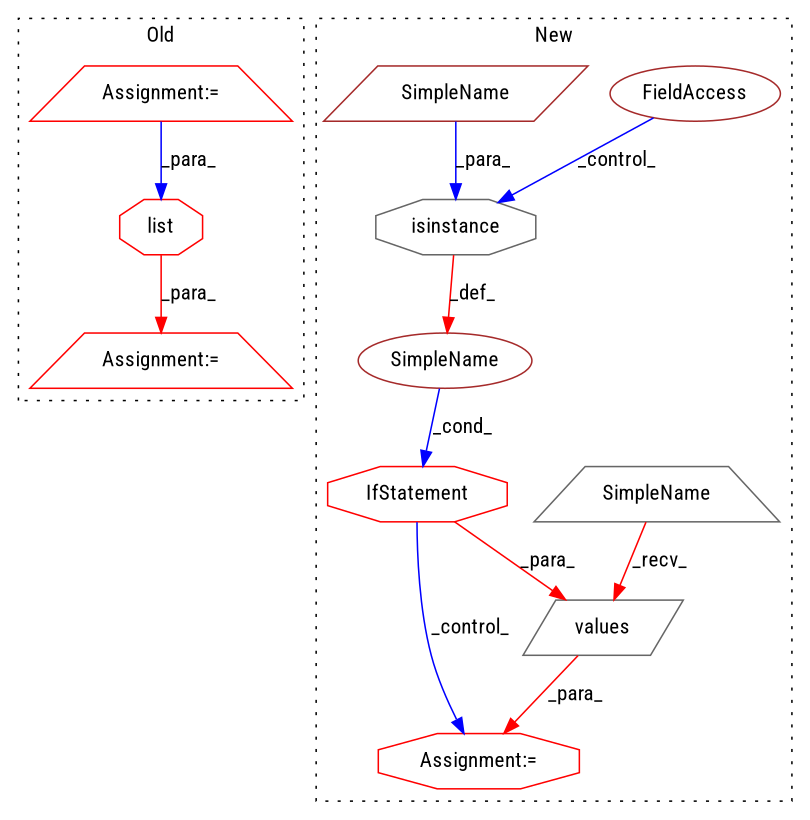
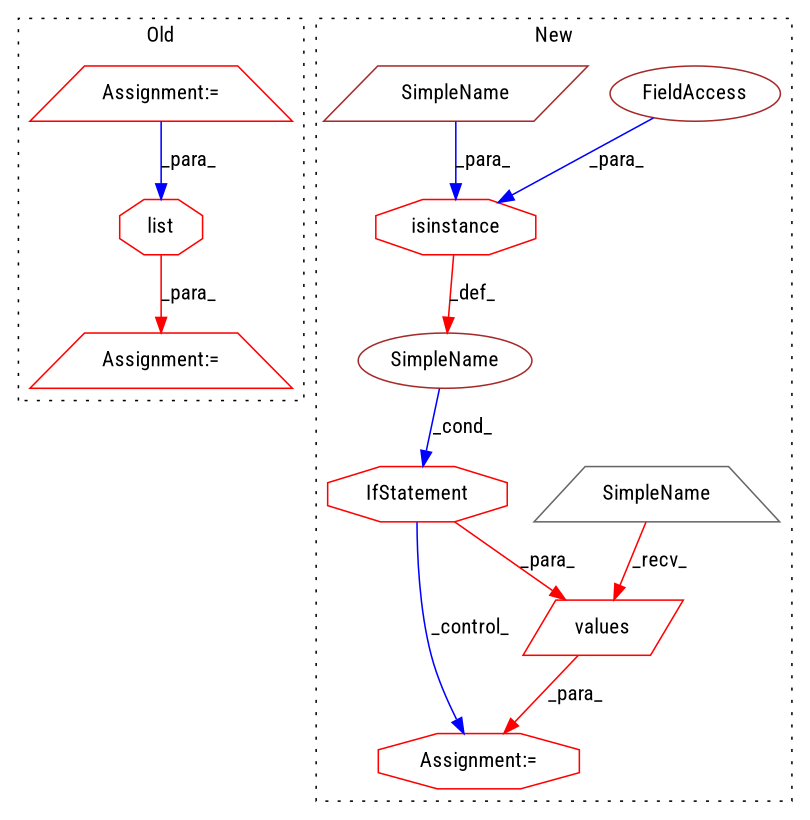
(618, 160) -> (618, 160)
(456, 227) -> (456, 227)
(603, 628) -> (603, 628)
